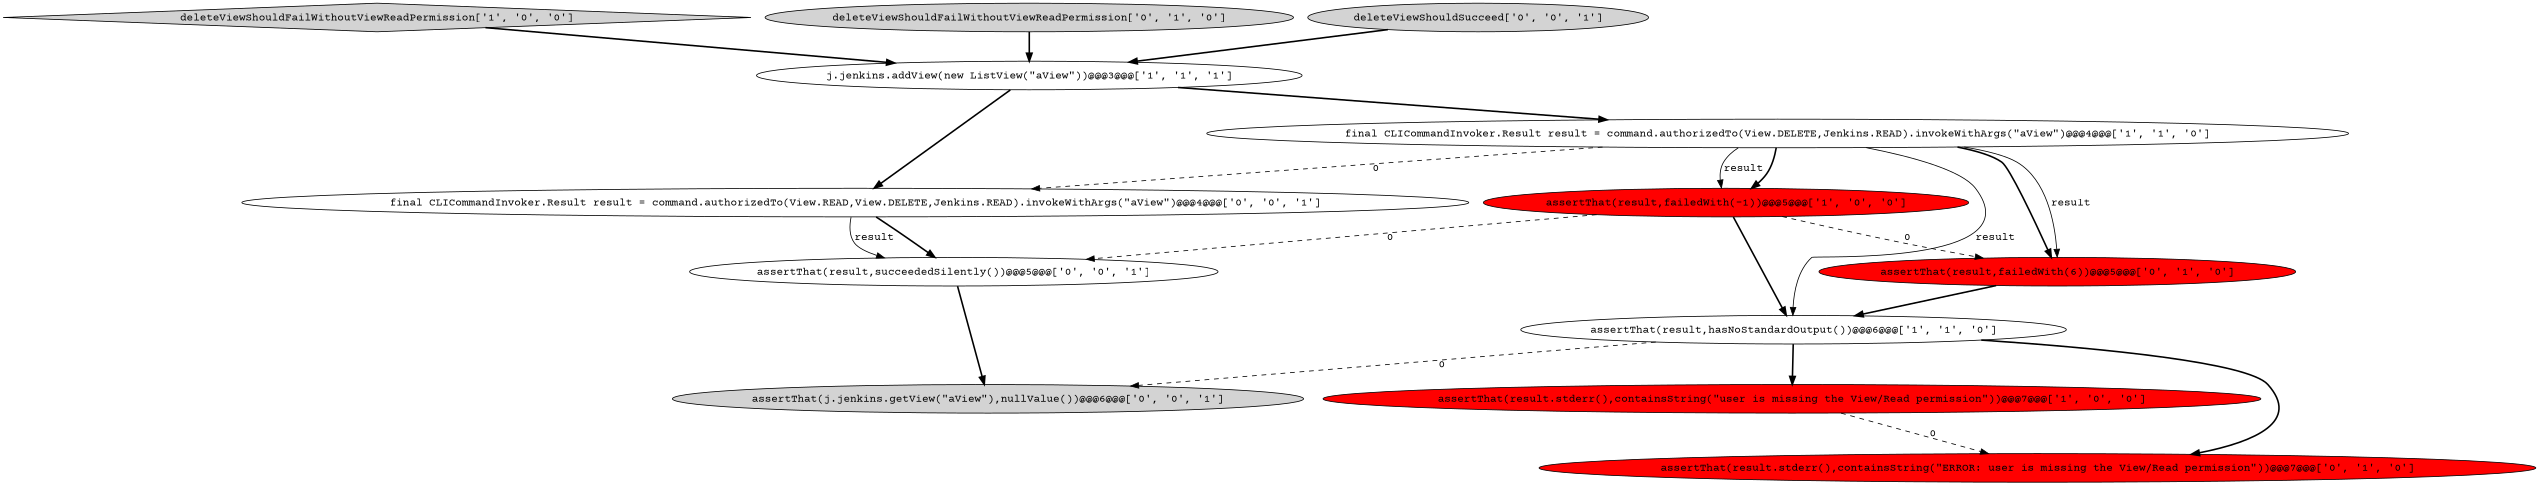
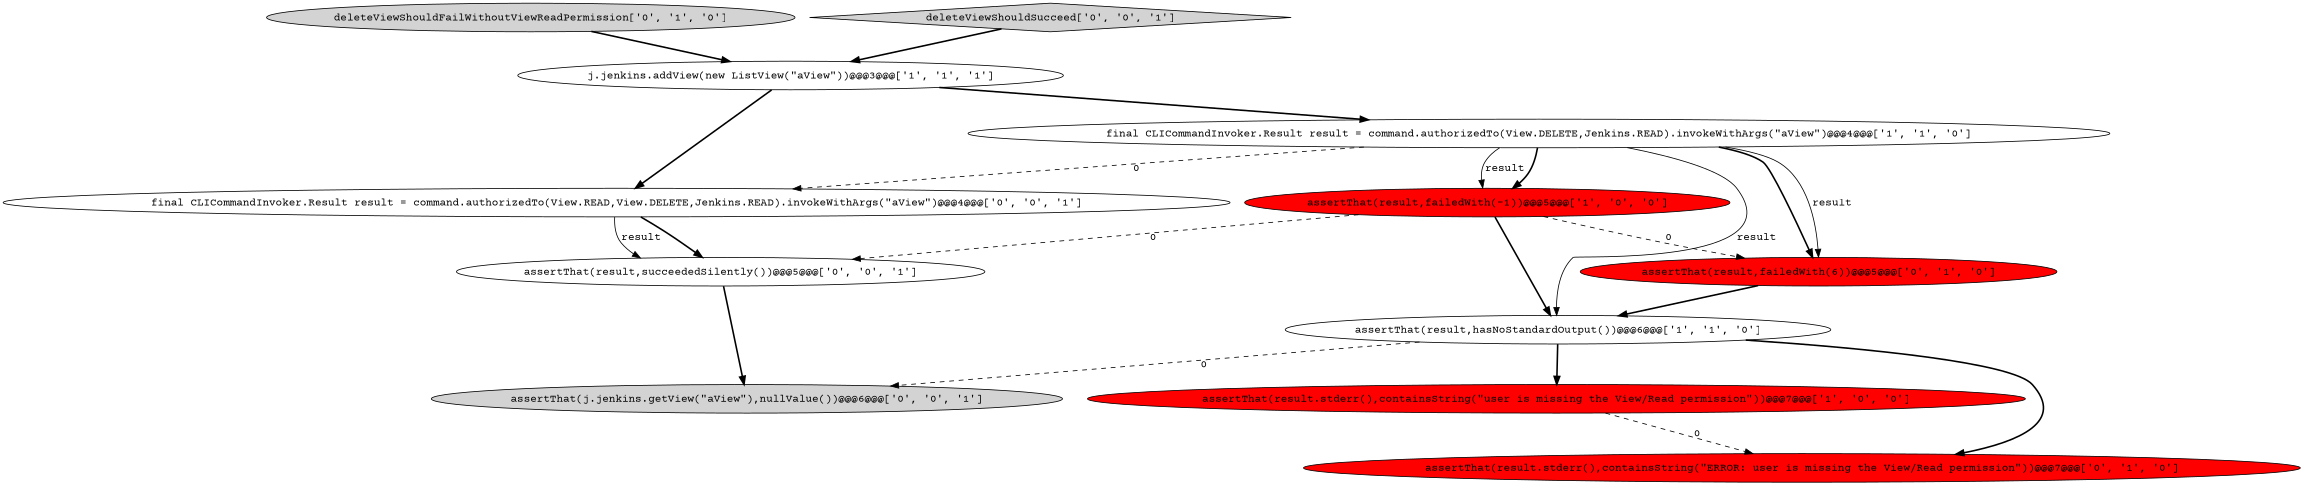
(377, 17) -> none
(1478, 17) -> (1050, 17)
